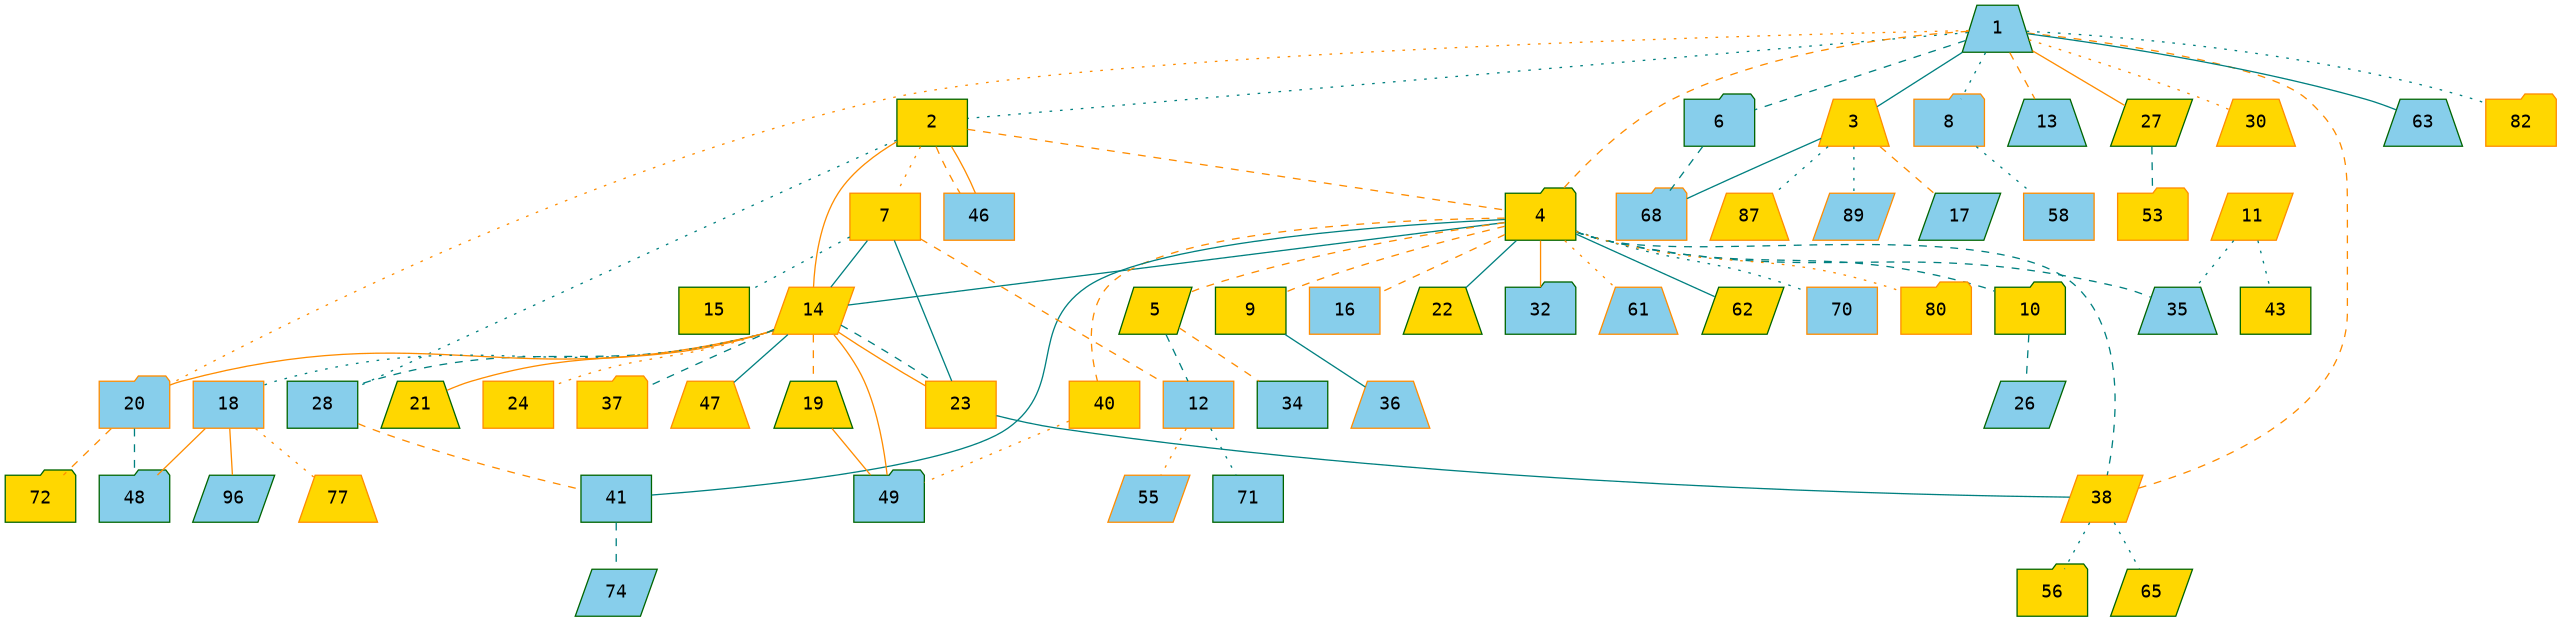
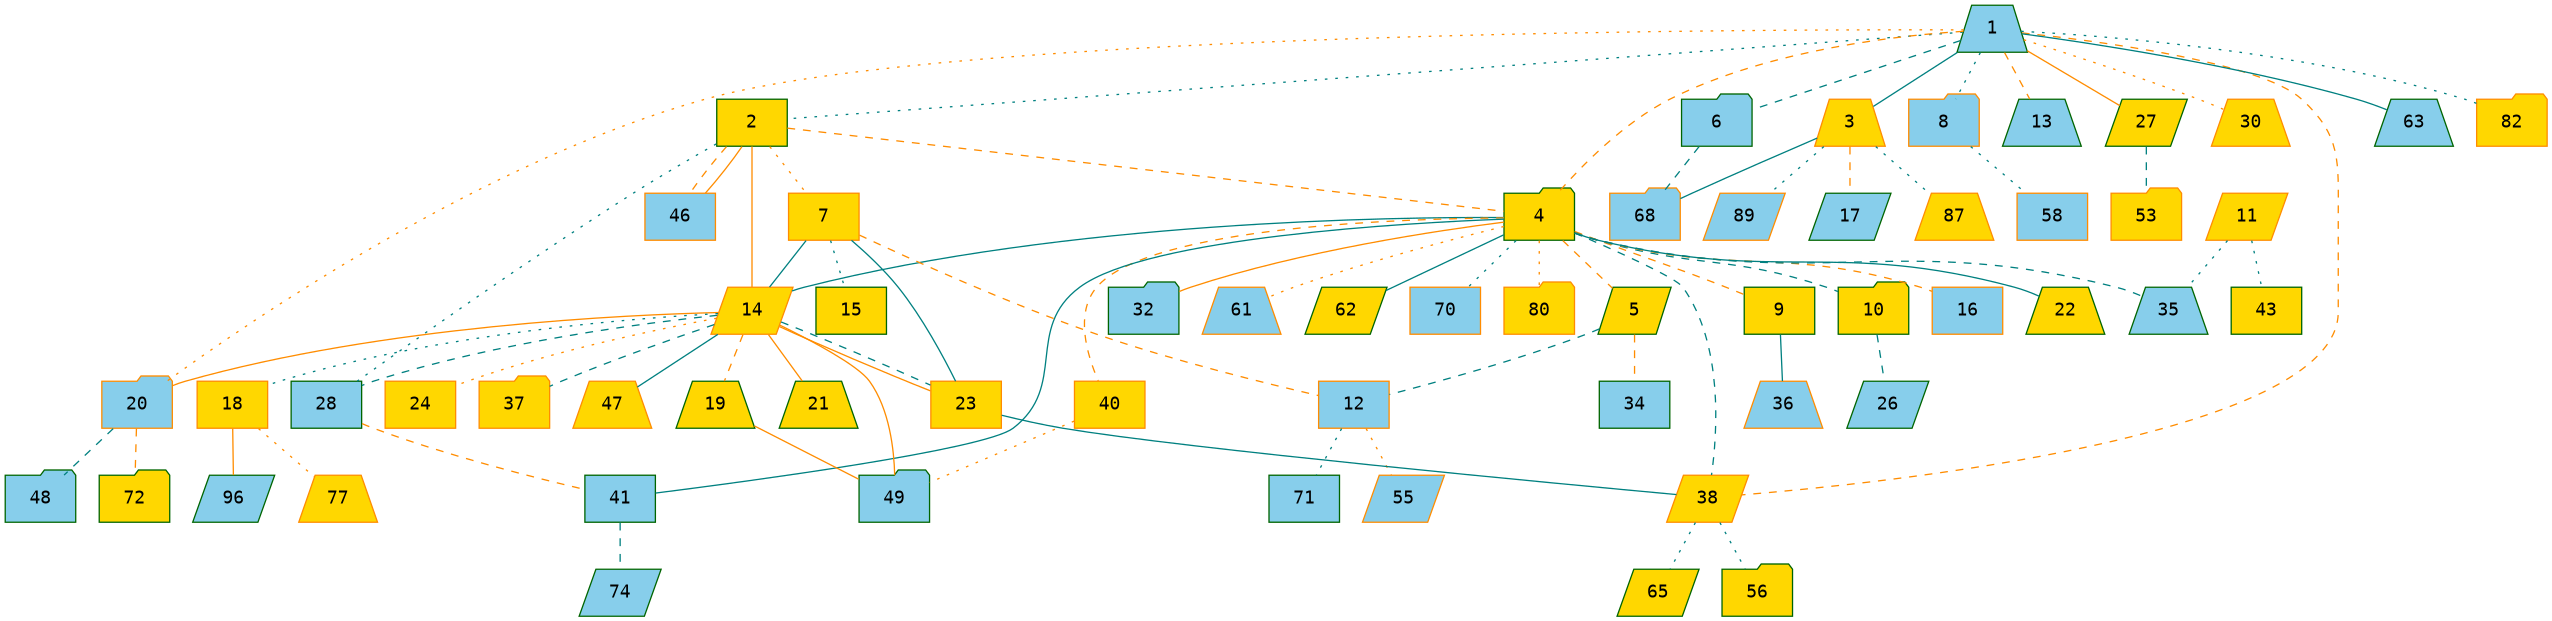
(228, 405) -> (232, 405)
(181, 452) -> none
